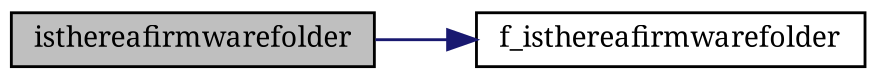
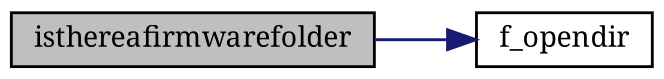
(671, 40) -> (564, 40)
